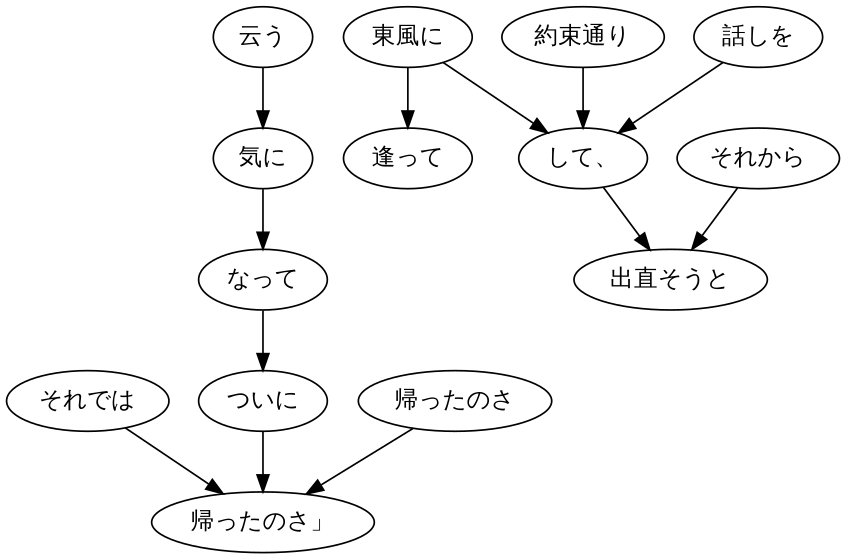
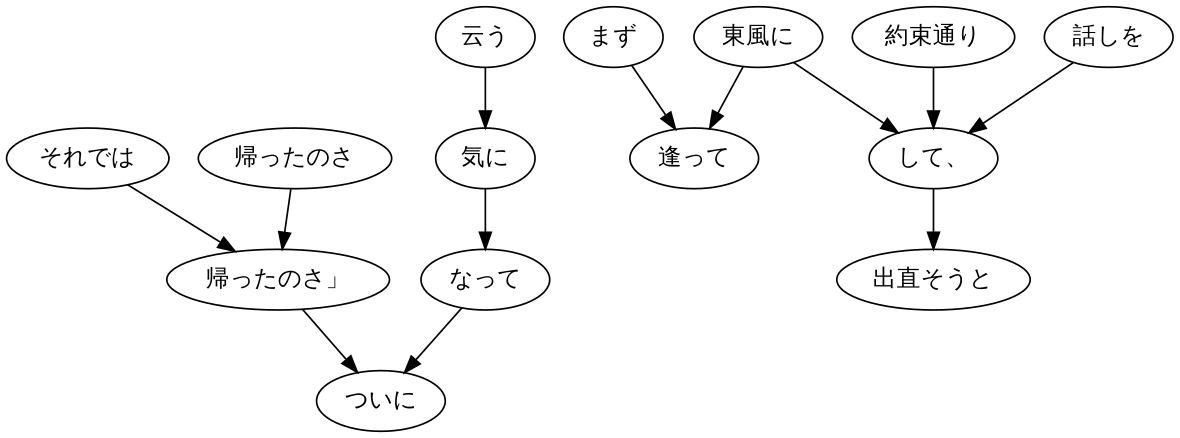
none -> (613, 37)
(758, 158) -> none
(263, 453) -> (324, 334)
